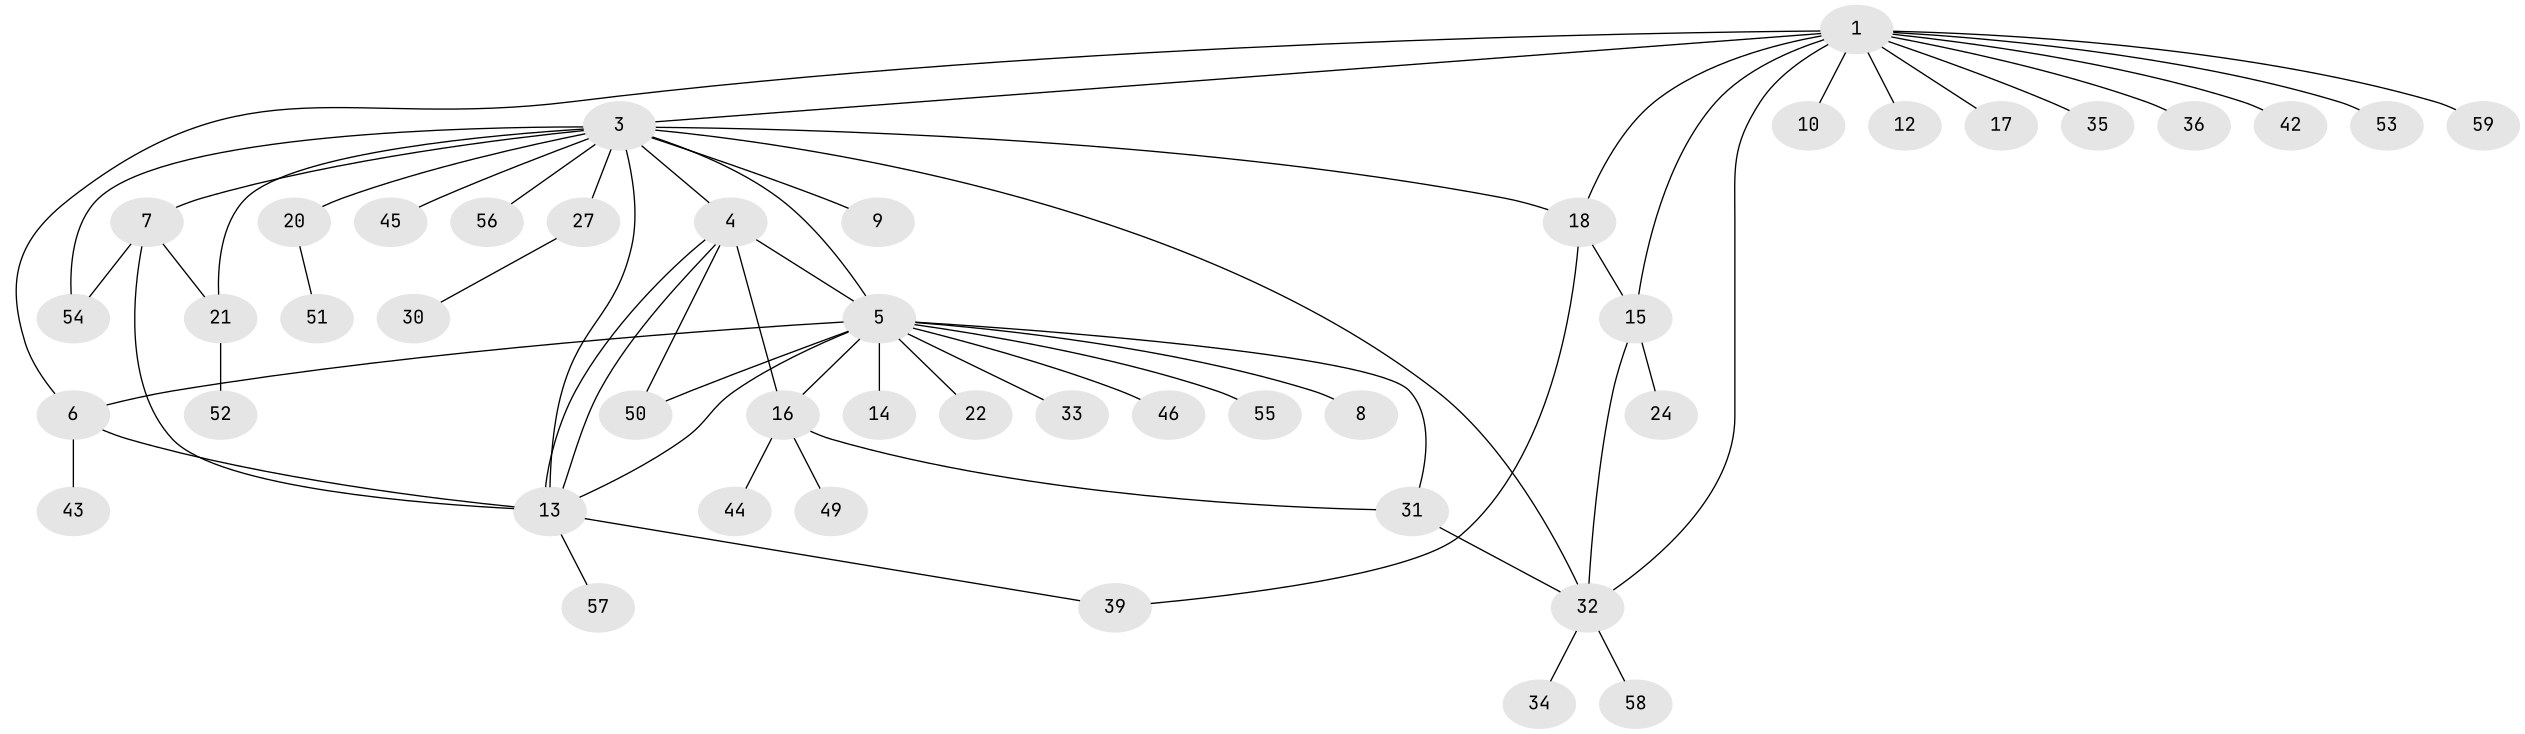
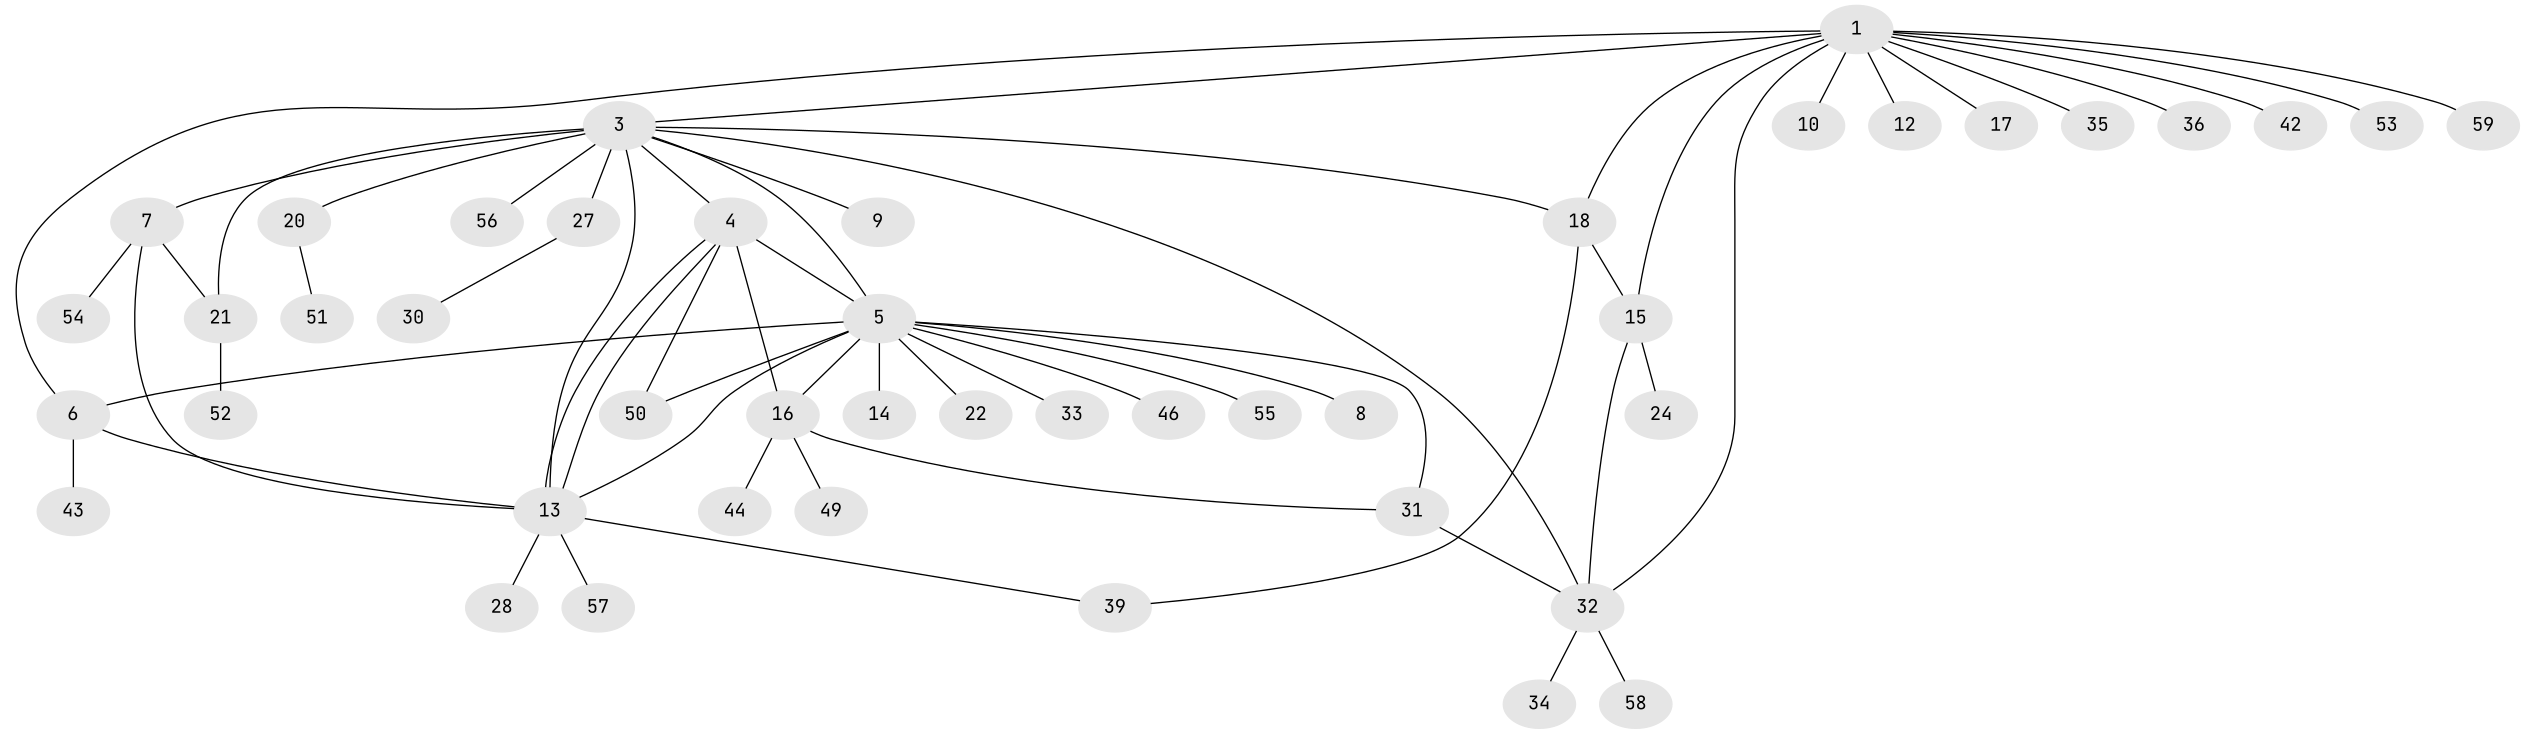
(285, 143) -> none
(391, 222) -> none
none -> (502, 608)
